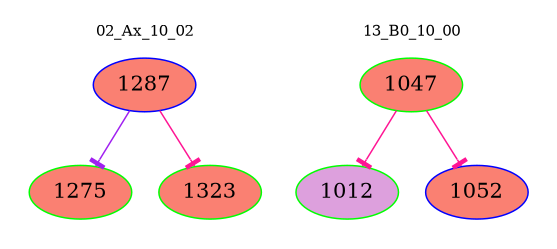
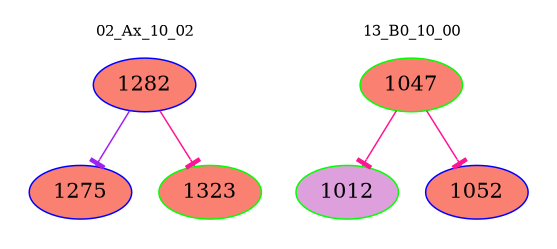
(145, 85) -> (145, 85)
(80, 192) -> (80, 192)
